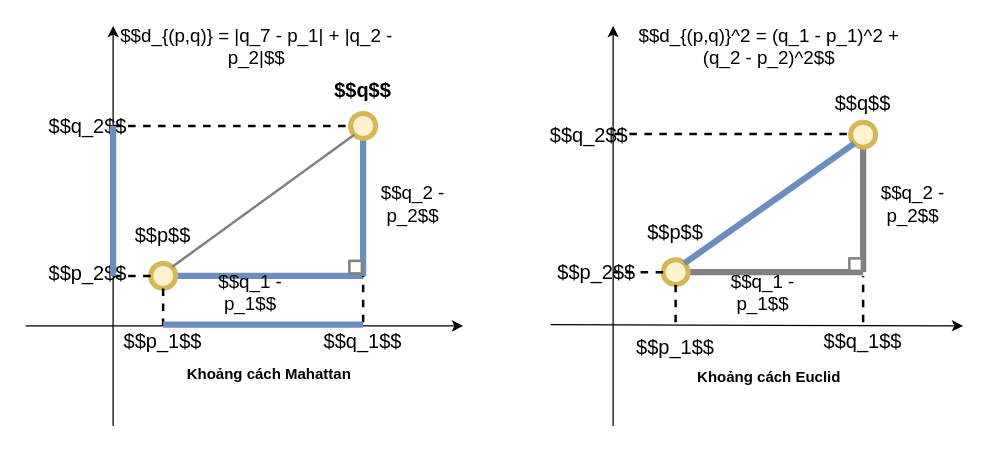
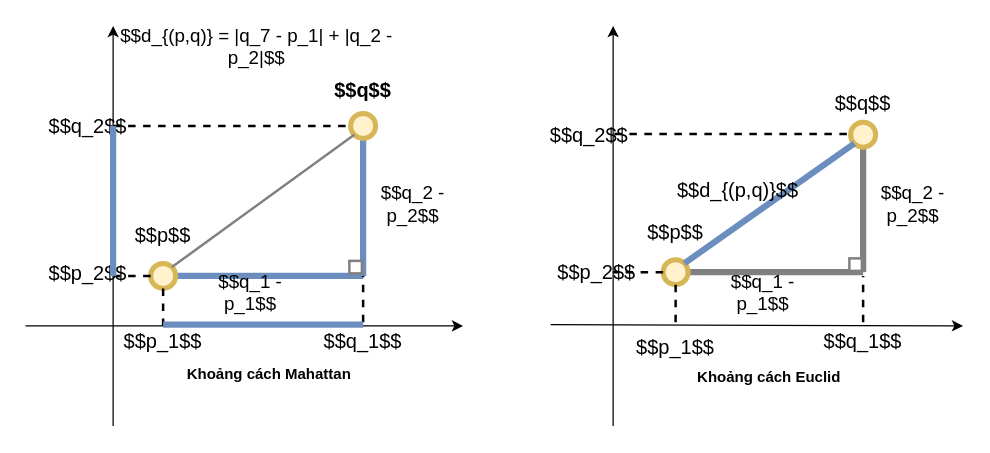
(769, 46) -> none
none -> (738, 189)
